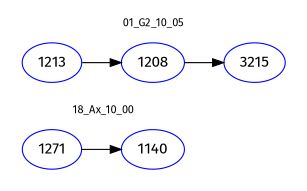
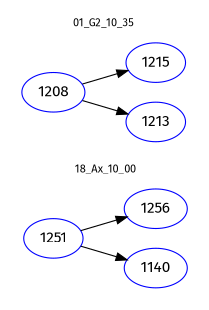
(154, 24) -> (104, 24)
(96, 63) -> (100, 106)
(255, 63) -> (156, 63)
(52, 149) -> (53, 238)
none -> (156, 209)
